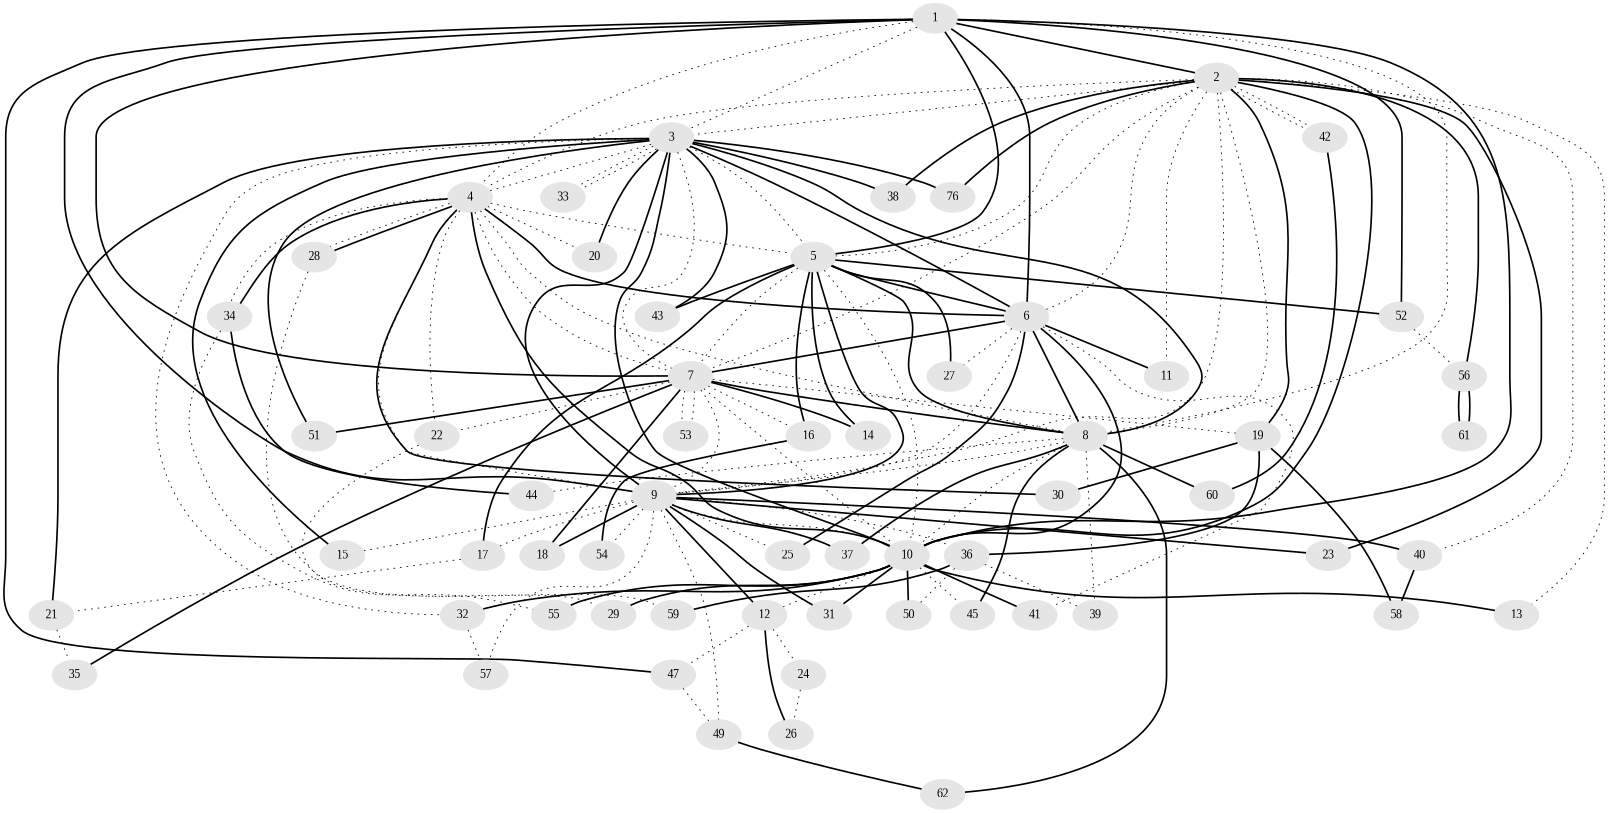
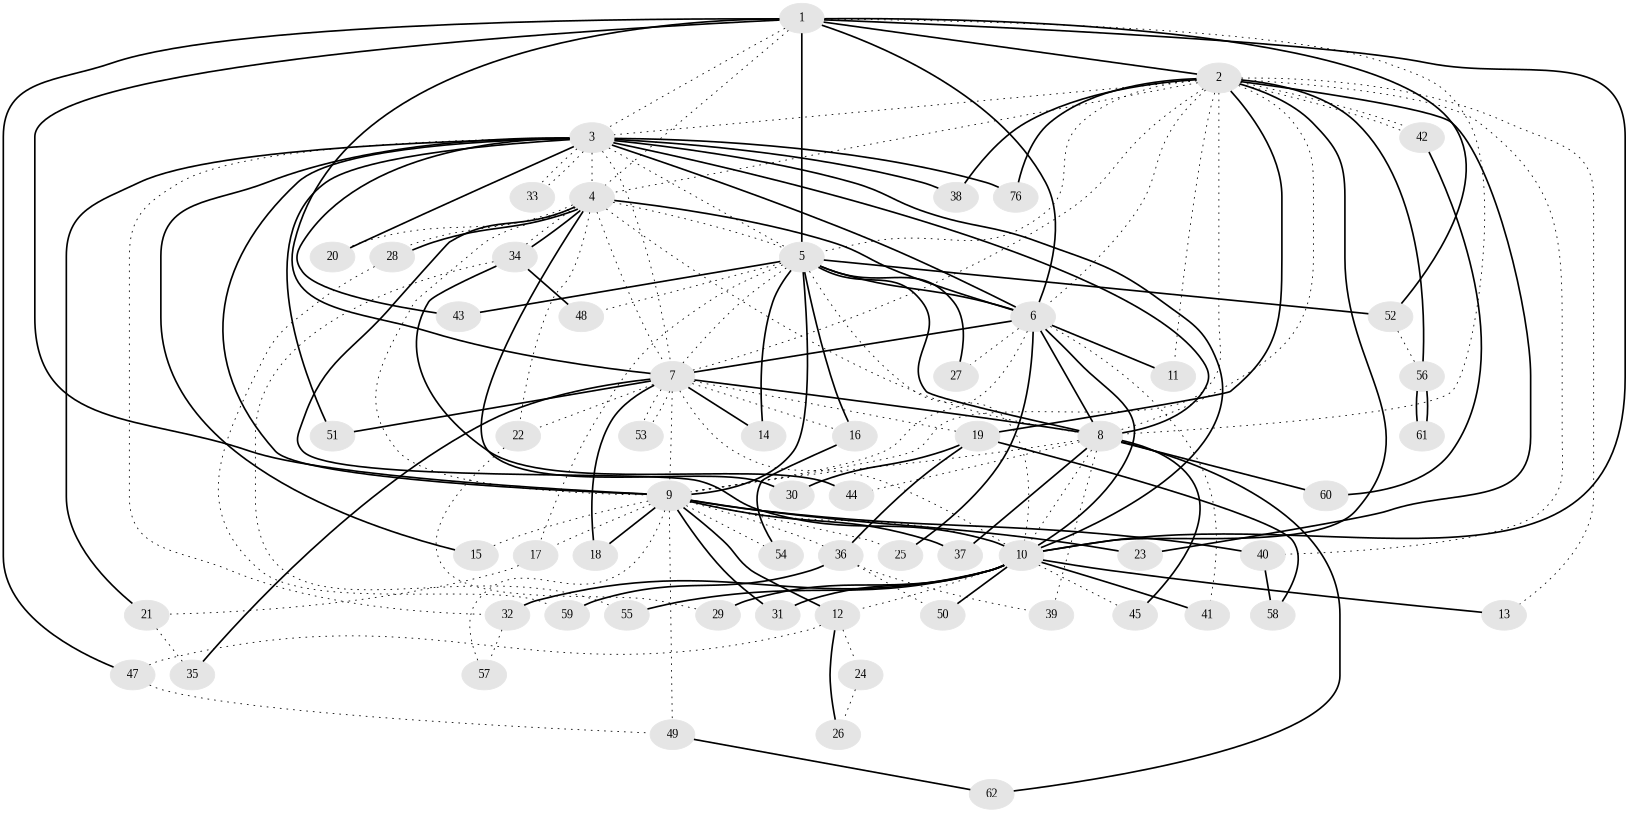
none -> (581, 317)
(614, 381) -> (634, 365)
